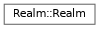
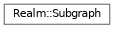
(50, 14) -> (57, 14)
